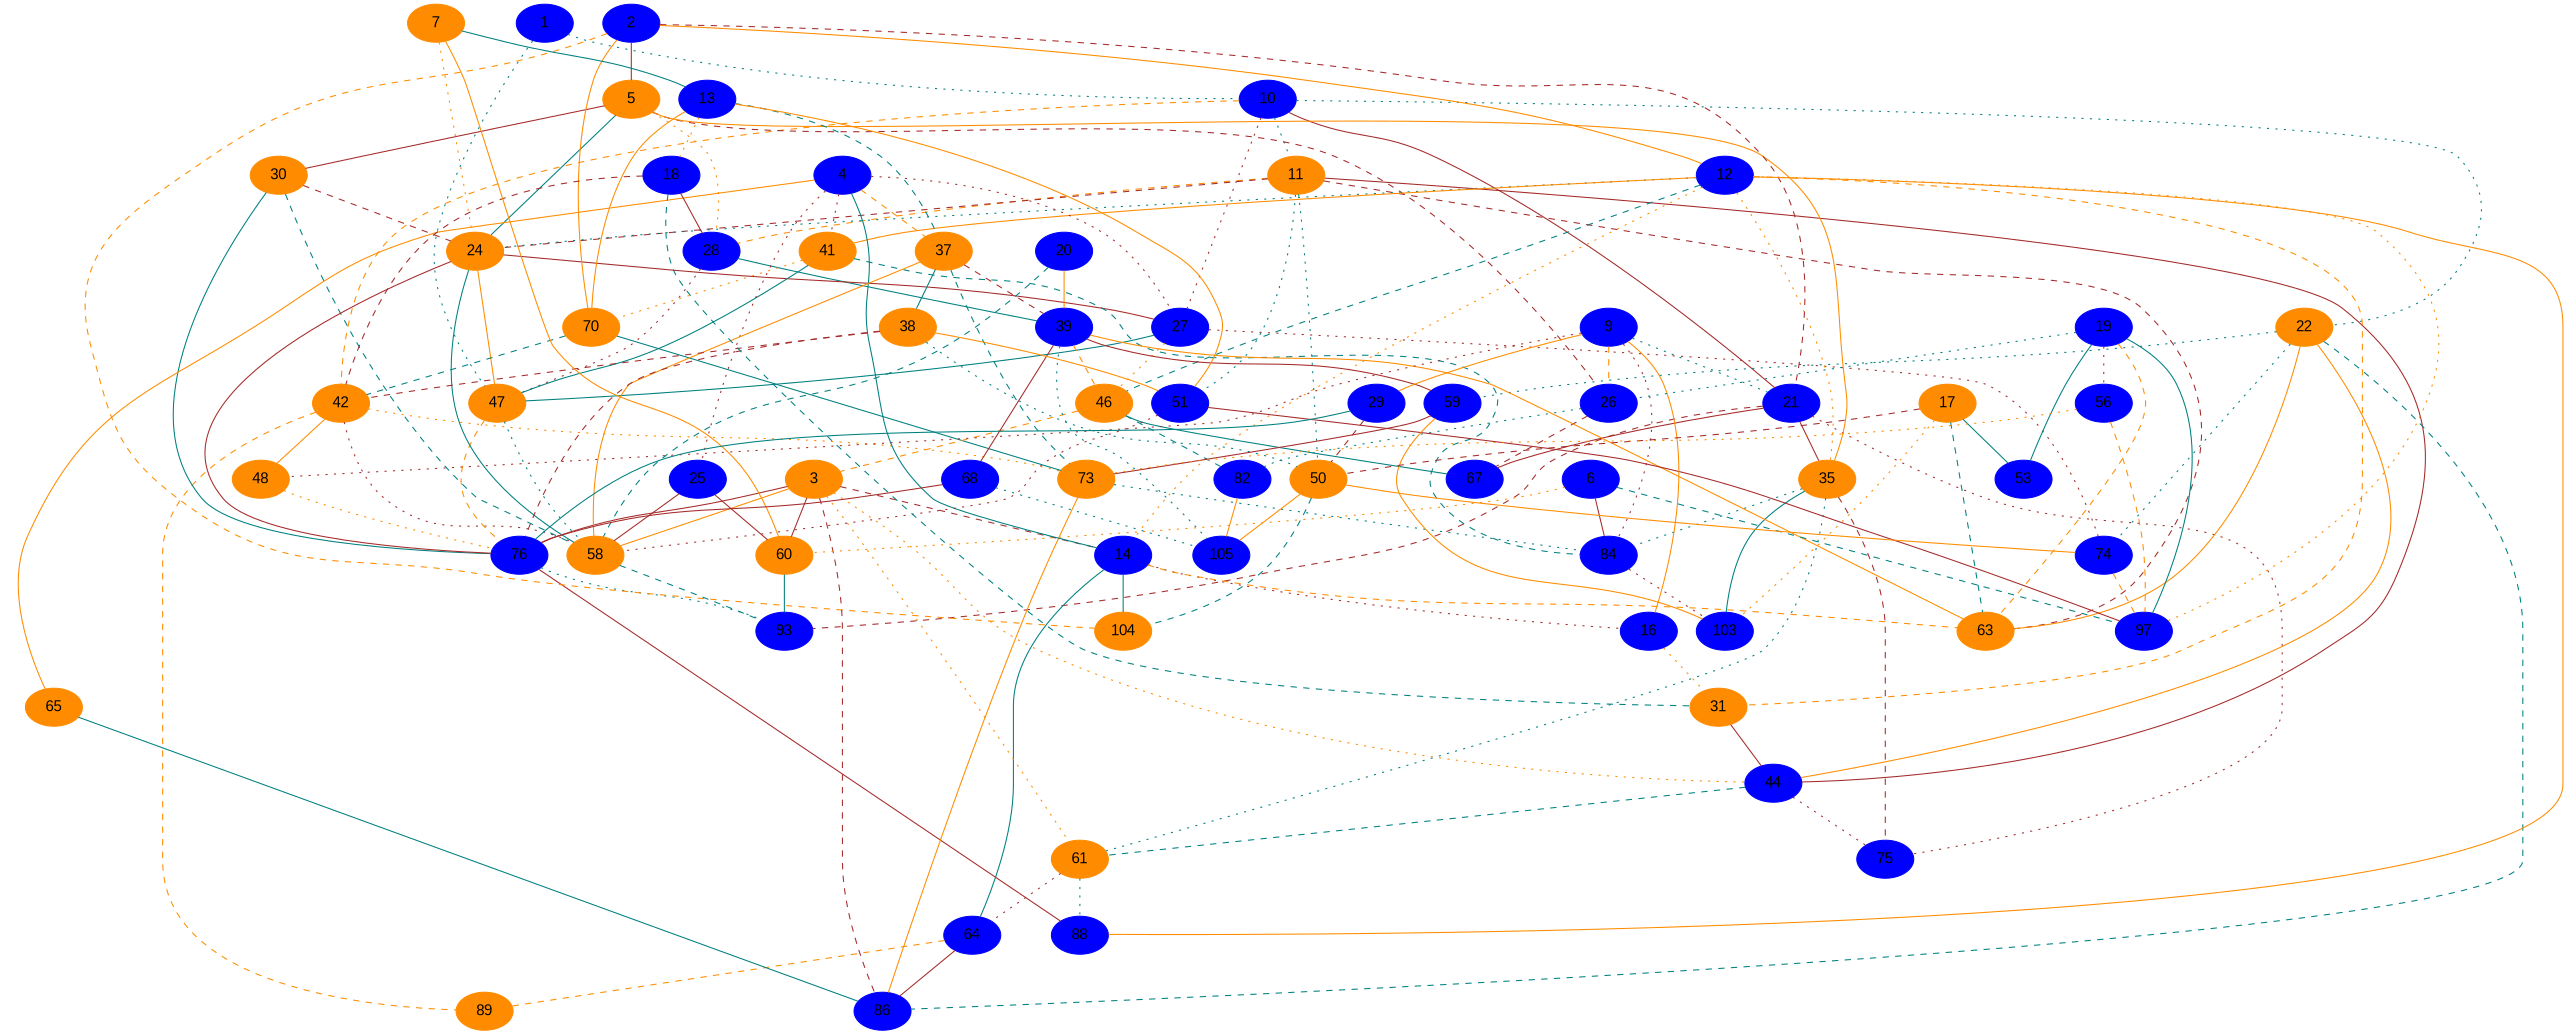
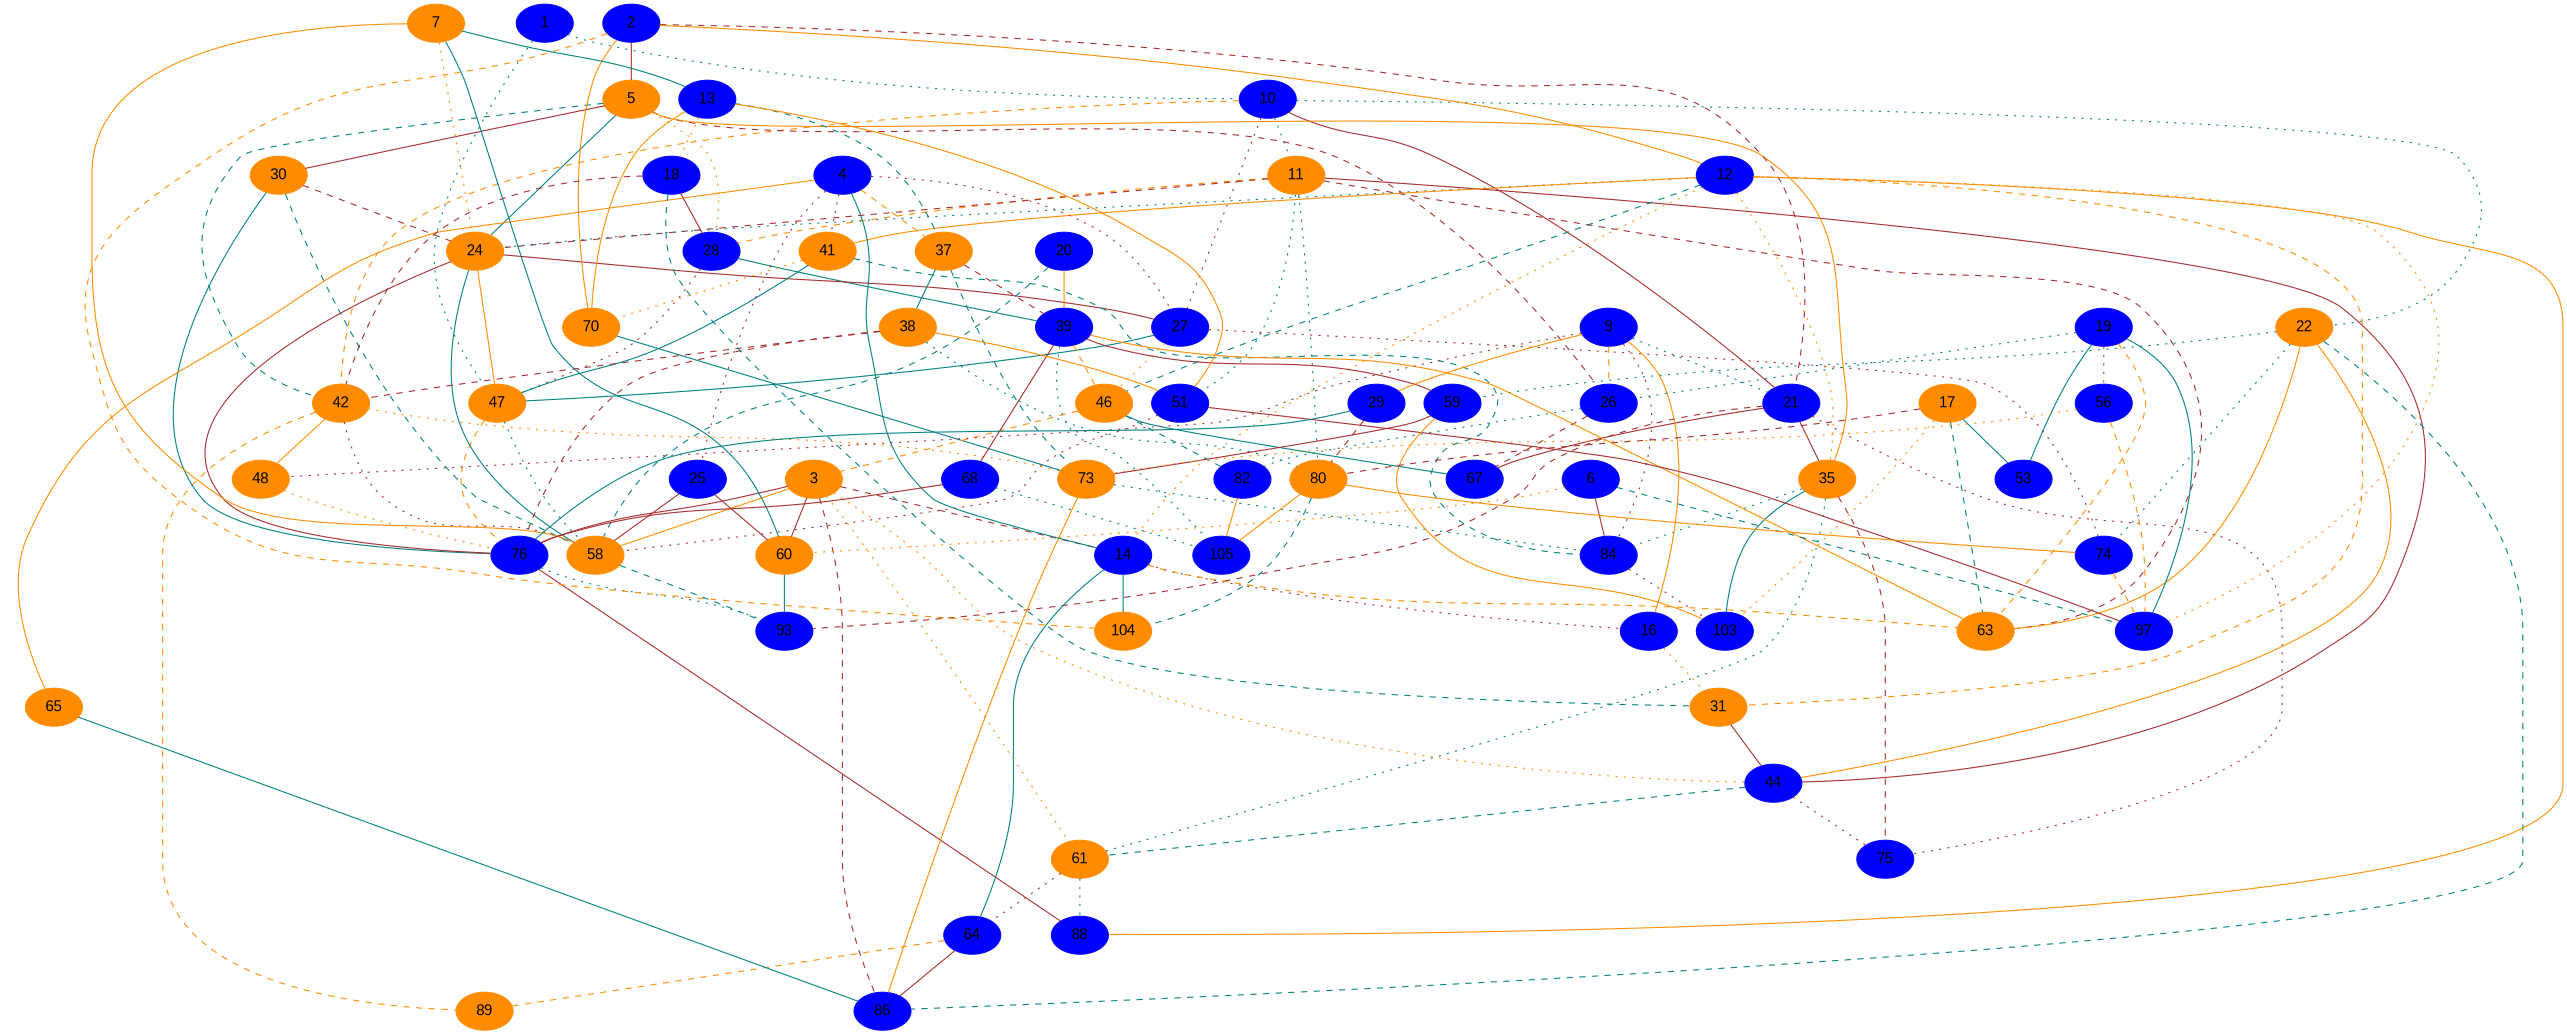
(544, 324) -> (550, 338)
(755, 330) -> (101, 347)
(461, 367) -> (272, 147)
(1318, 479) -> (1318, 479)
